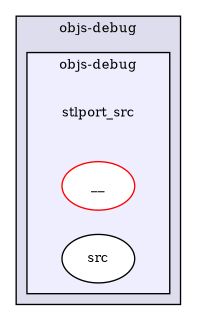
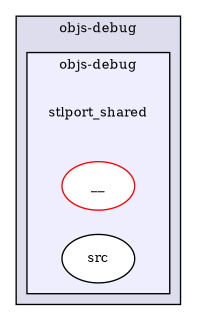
(98, 113) -> (98, 113)
